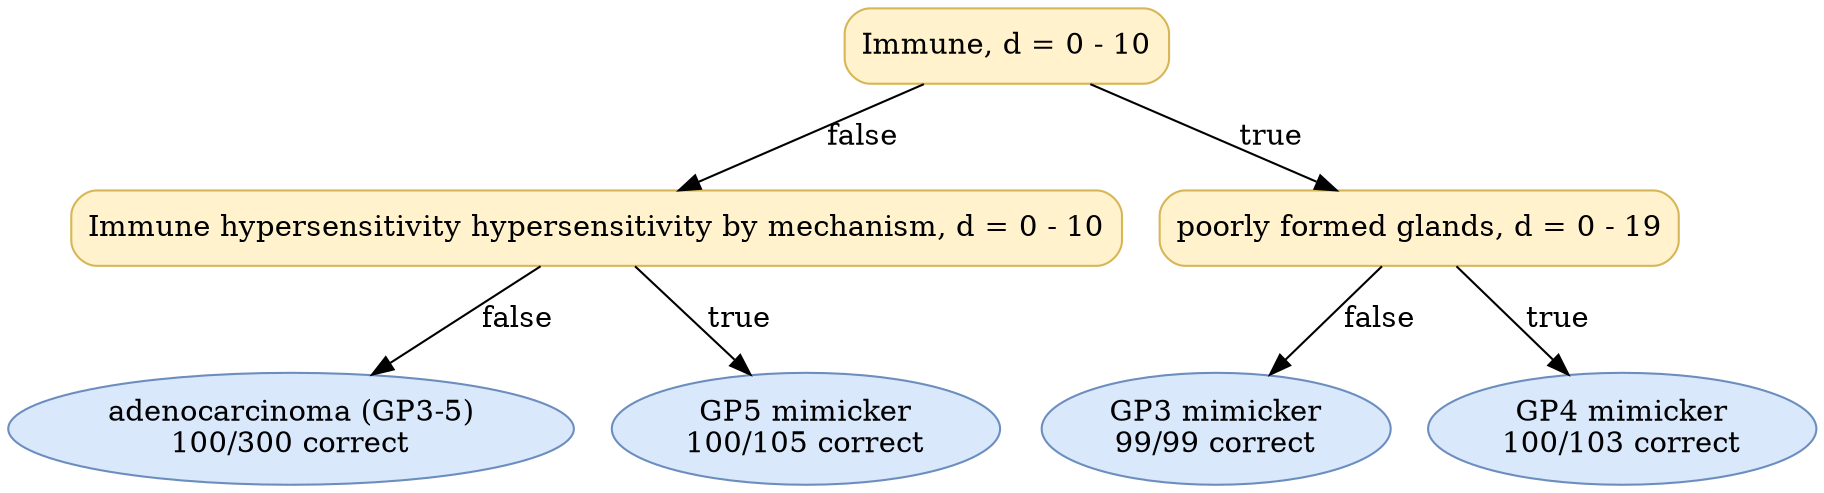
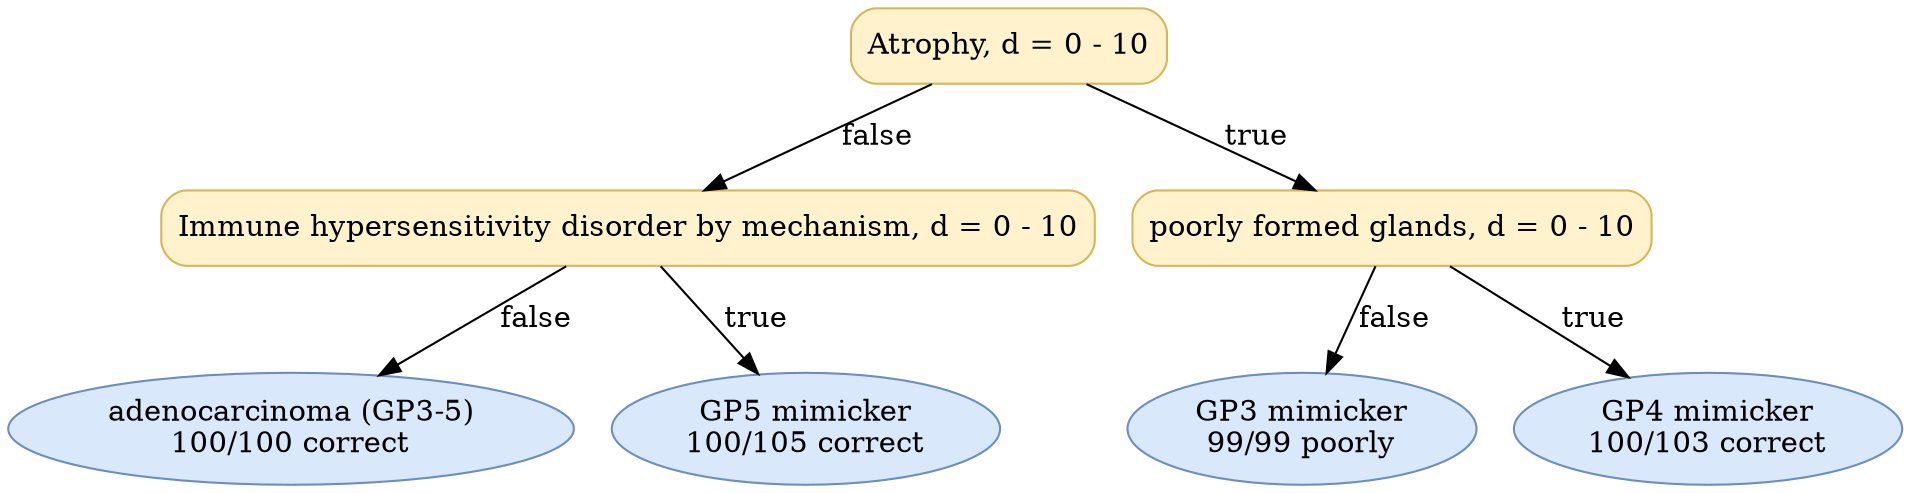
(1007, 46) -> (1009, 46)
(597, 228) -> (628, 228)
(1419, 228) -> (1392, 228)
(291, 443) -> (291, 443)
(1216, 443) -> (1302, 443)
